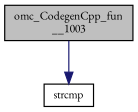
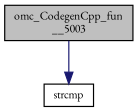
(69, 23) -> (69, 23)
